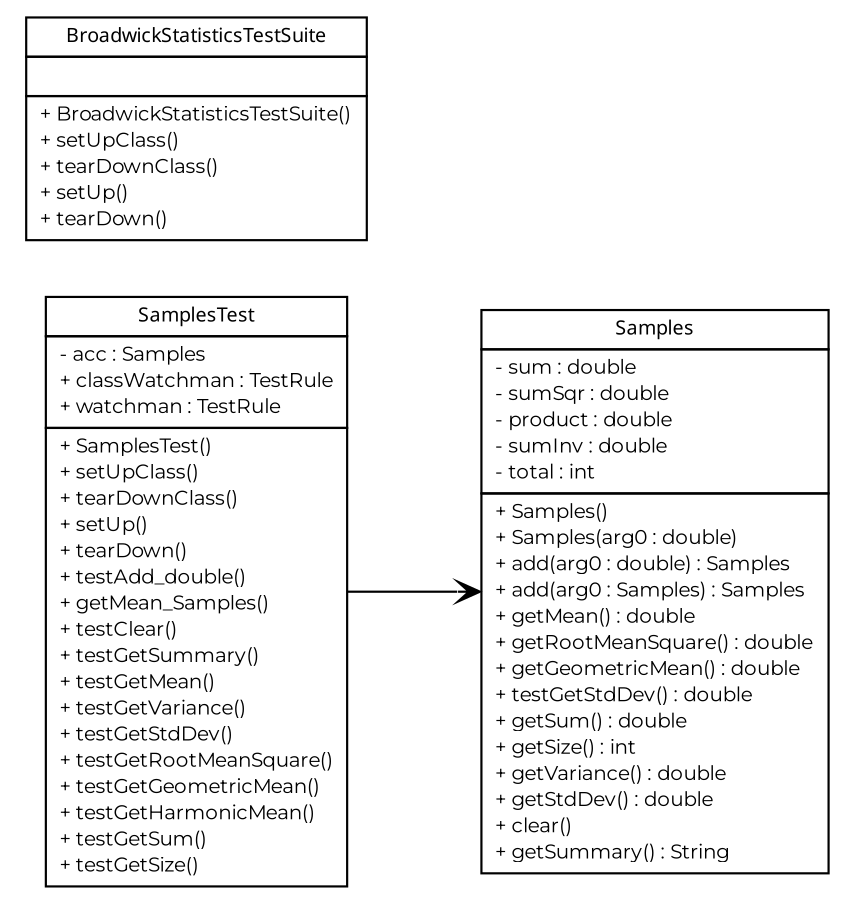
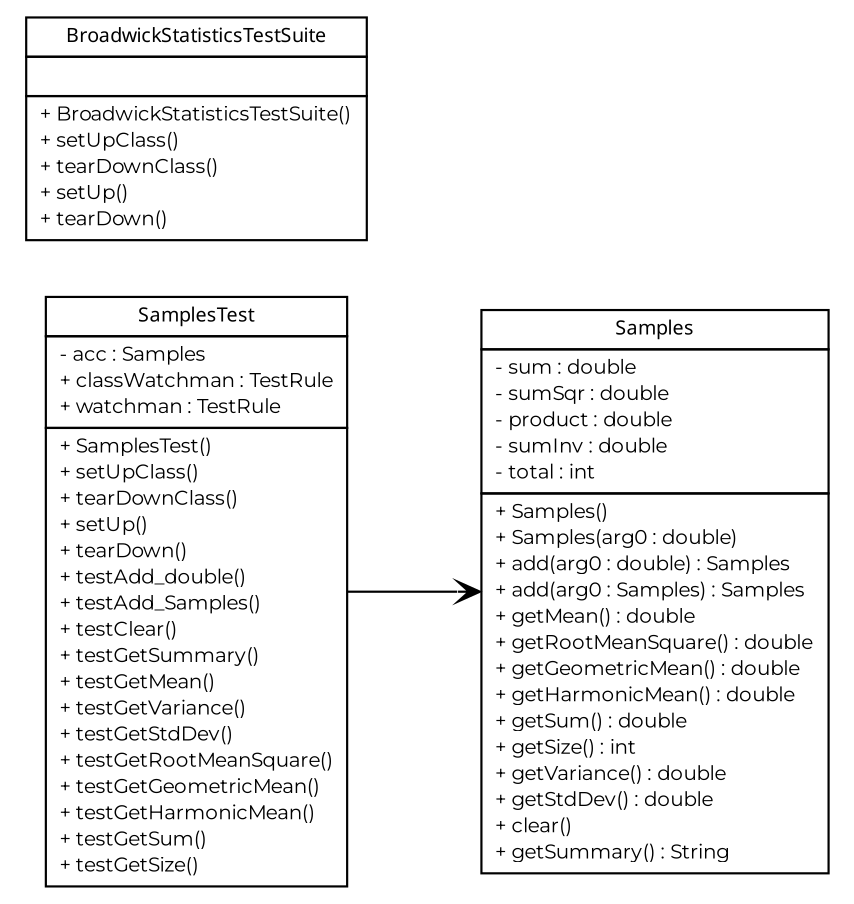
(165, 604) -> (160, 604)
(624, 695) -> (645, 695)
